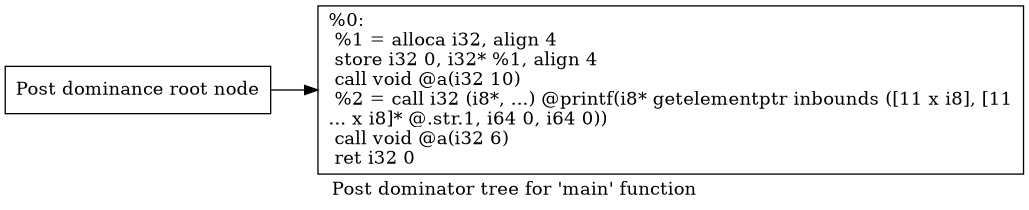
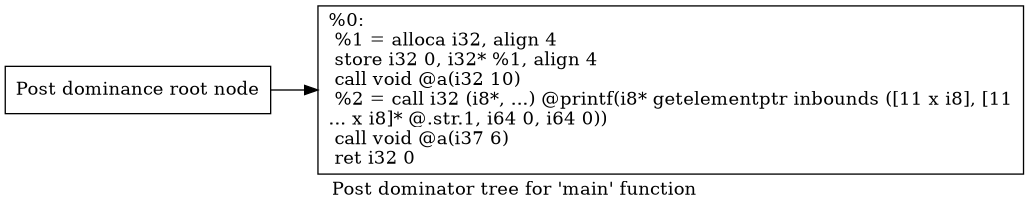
(419, 139) -> (419, 139)
